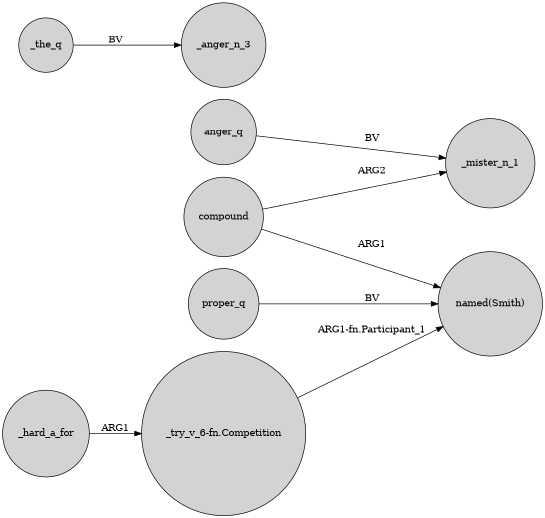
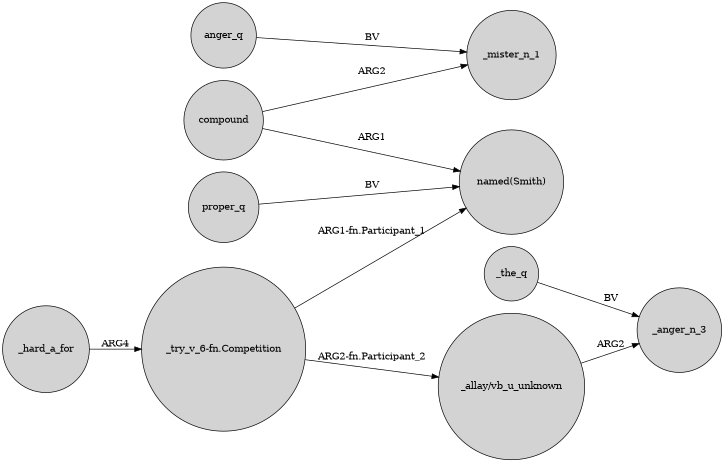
none -> (511, 387)
(115, 428) -> (115, 344)
